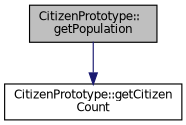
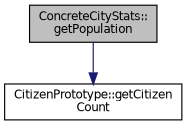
(93, 24) -> (93, 24)
